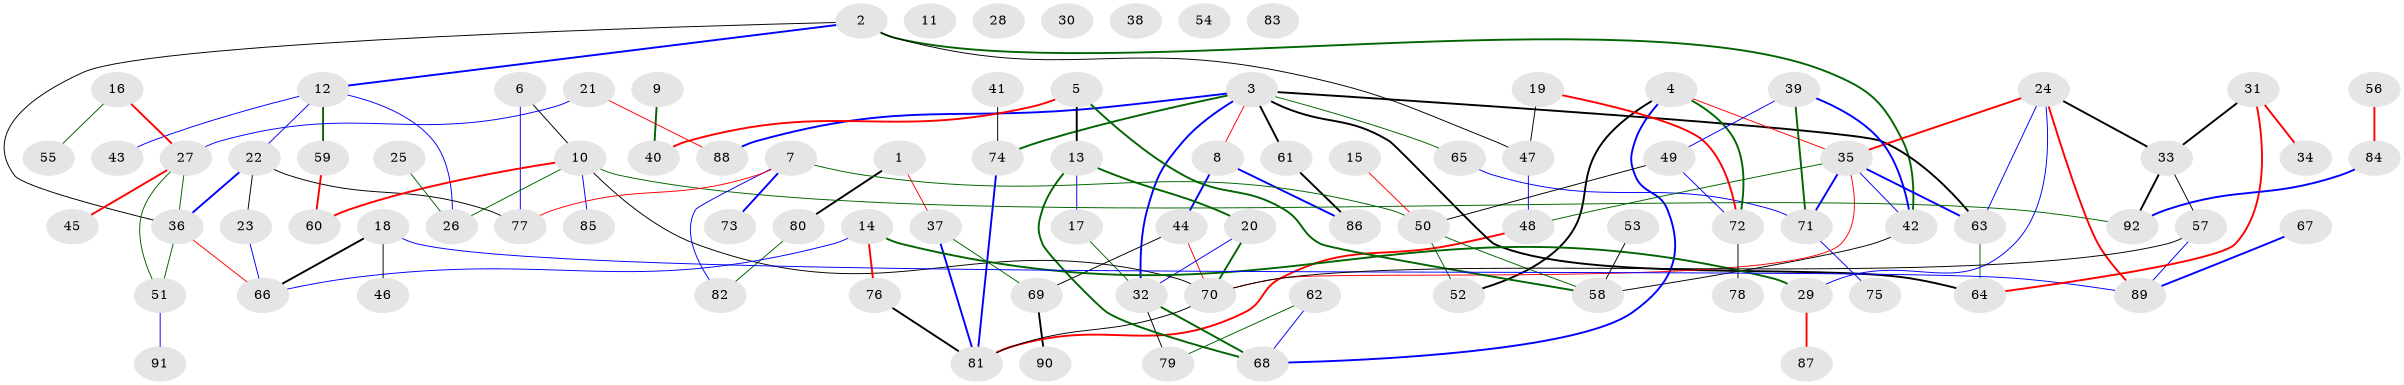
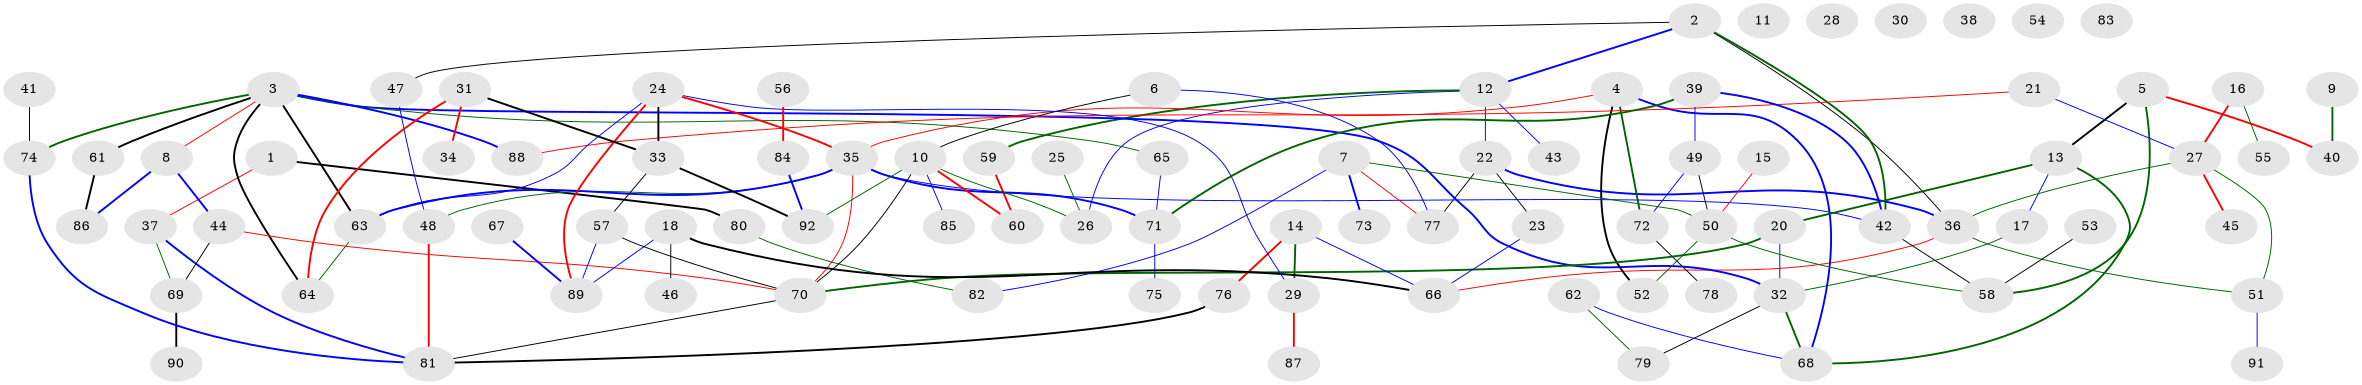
(1538, 90) -> none
